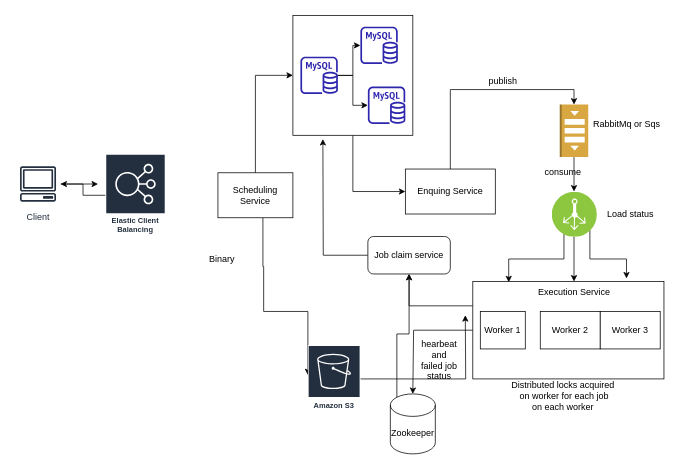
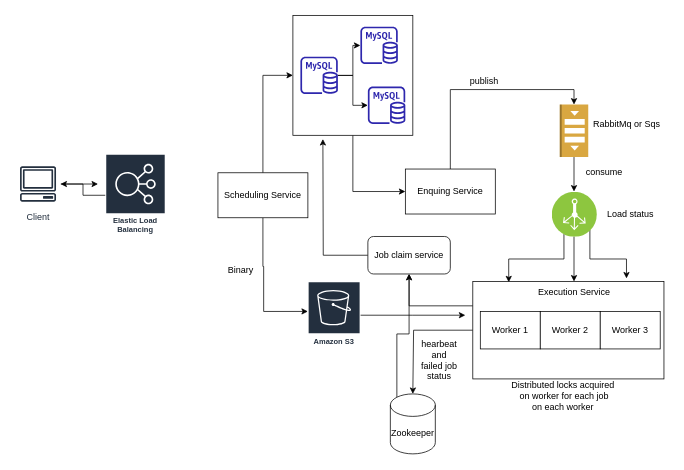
(503, 81) -> (484, 81)
(563, 173) -> (604, 173)
(255, 195) -> (263, 195)
(135, 225) -> (135, 225)
(222, 259) -> (240, 270)
(503, 330) -> (510, 330)
(334, 379) -> (334, 315)
